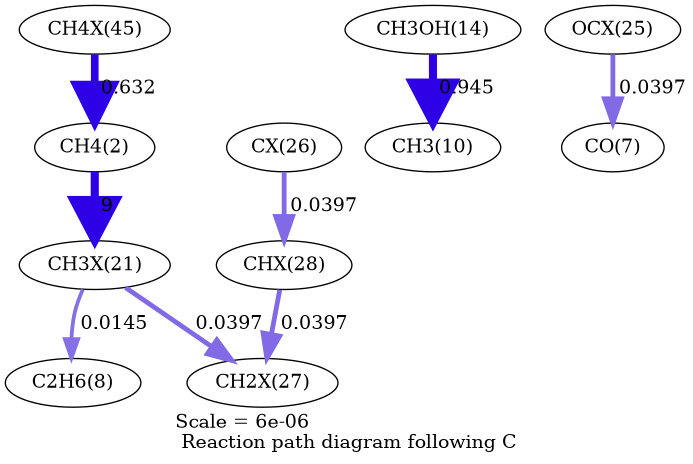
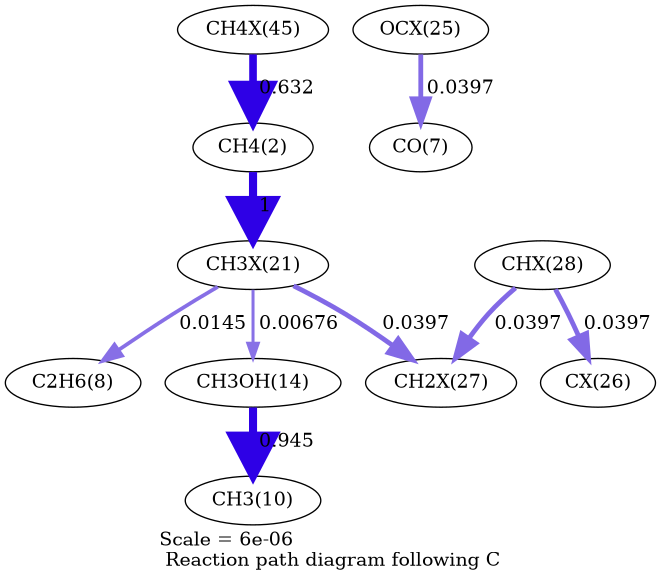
(284, 194) -> (568, 313)
(104, 206) -> (263, 206)
none -> (253, 316)
